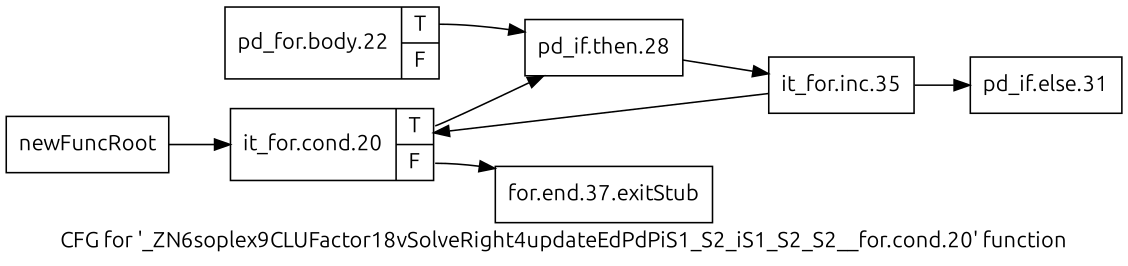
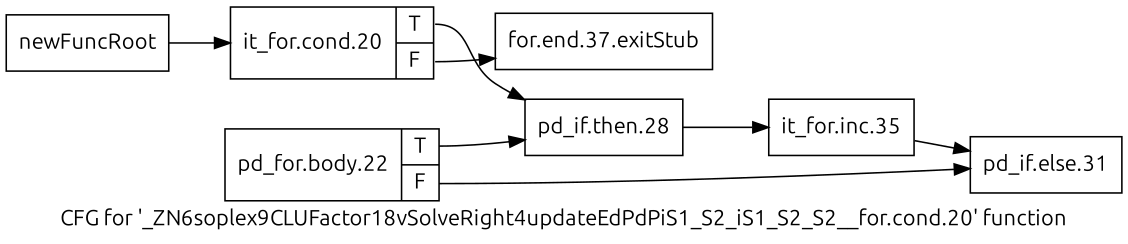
(609, 112) -> none
none -> (697, 179)
